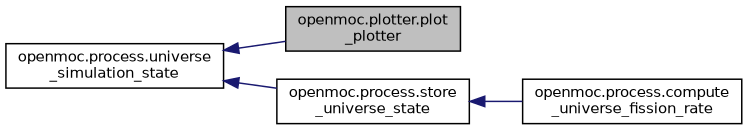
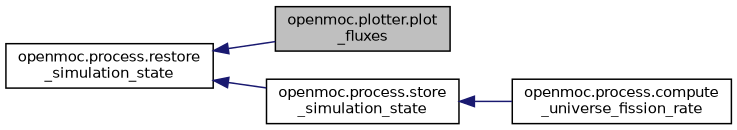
(373, 29) -> (363, 29)
(115, 66) -> (110, 66)
(373, 101) -> (363, 101)
